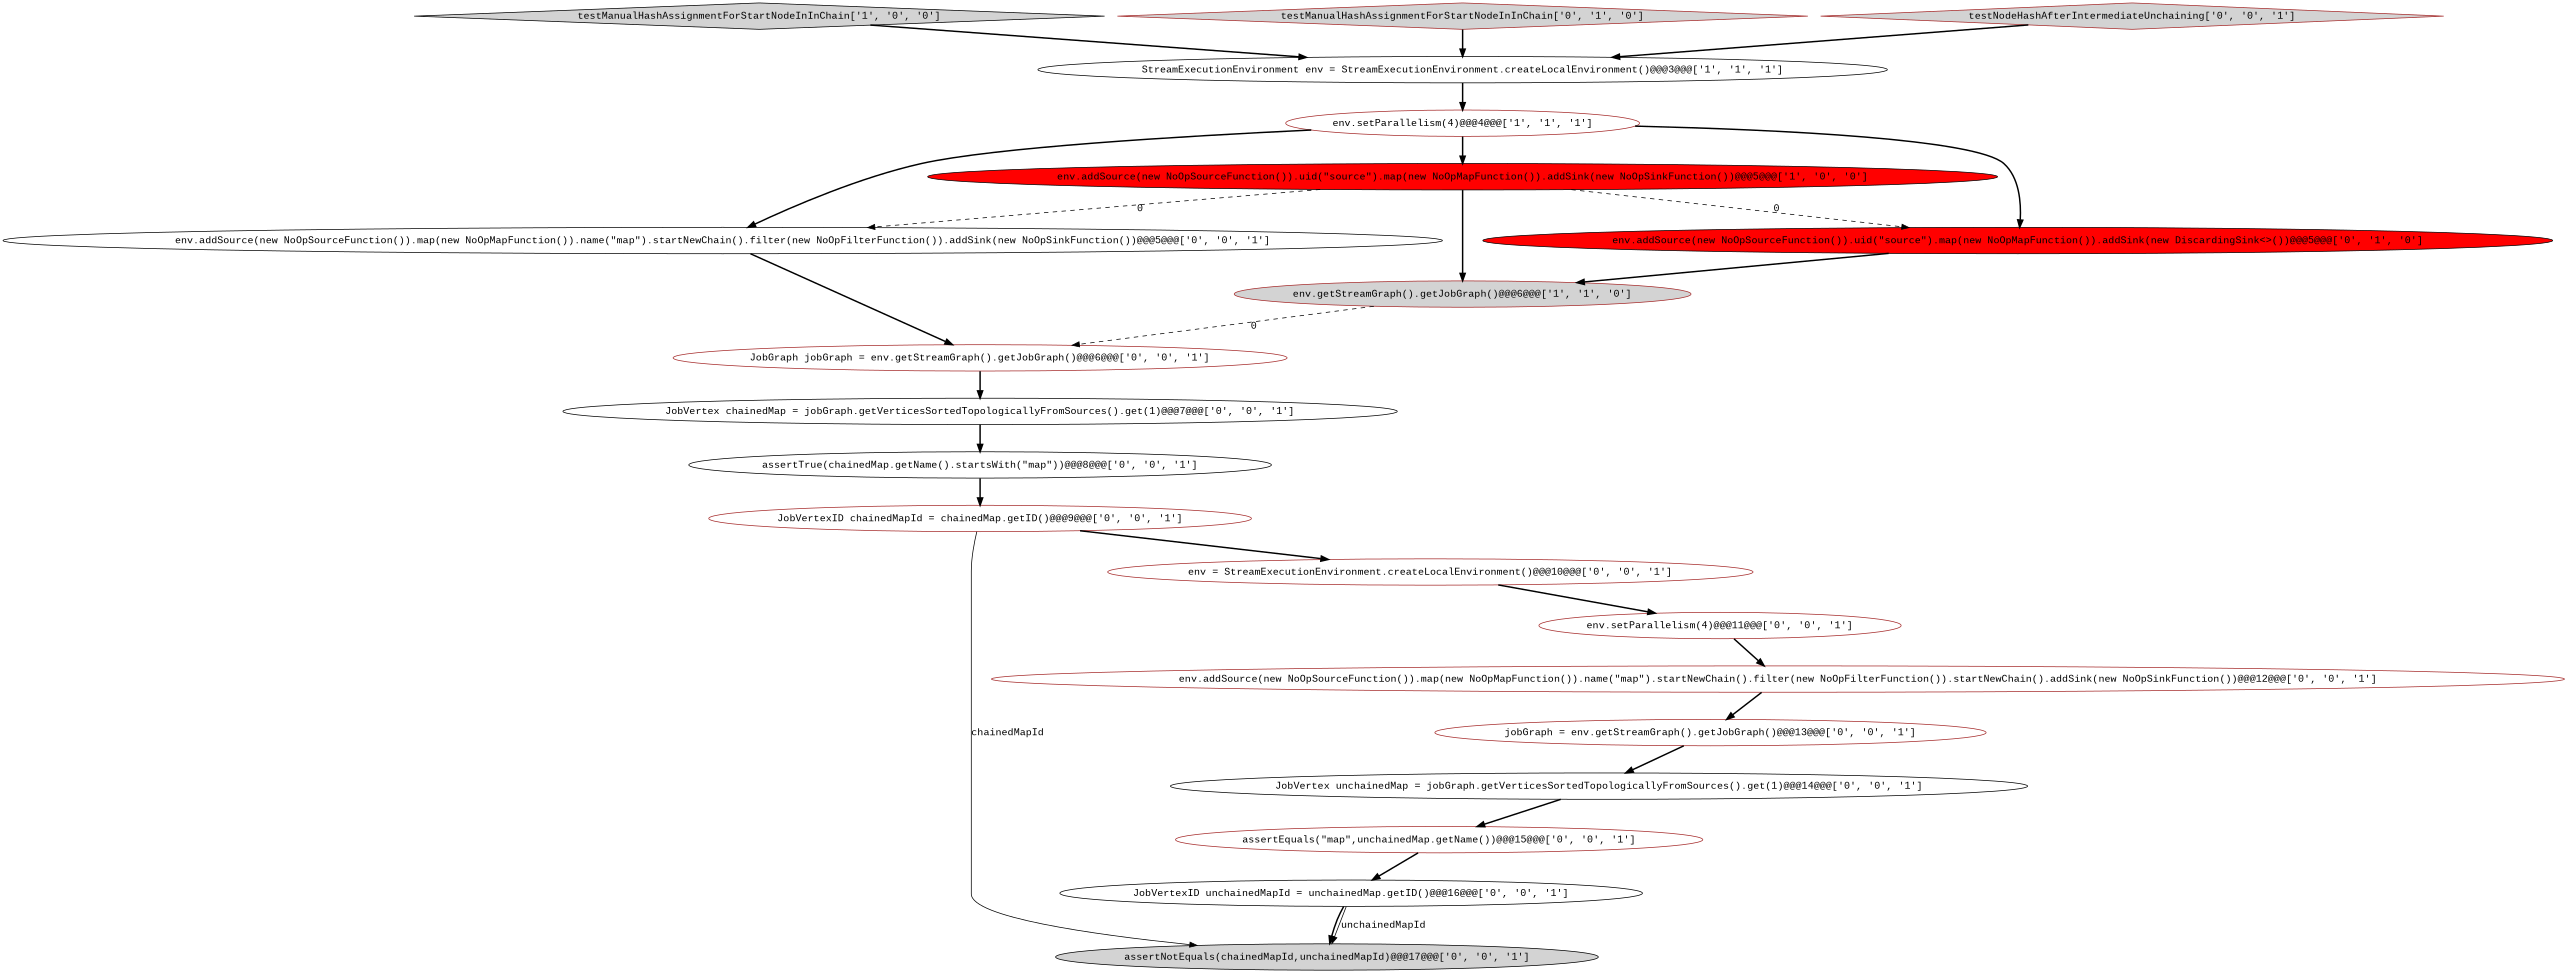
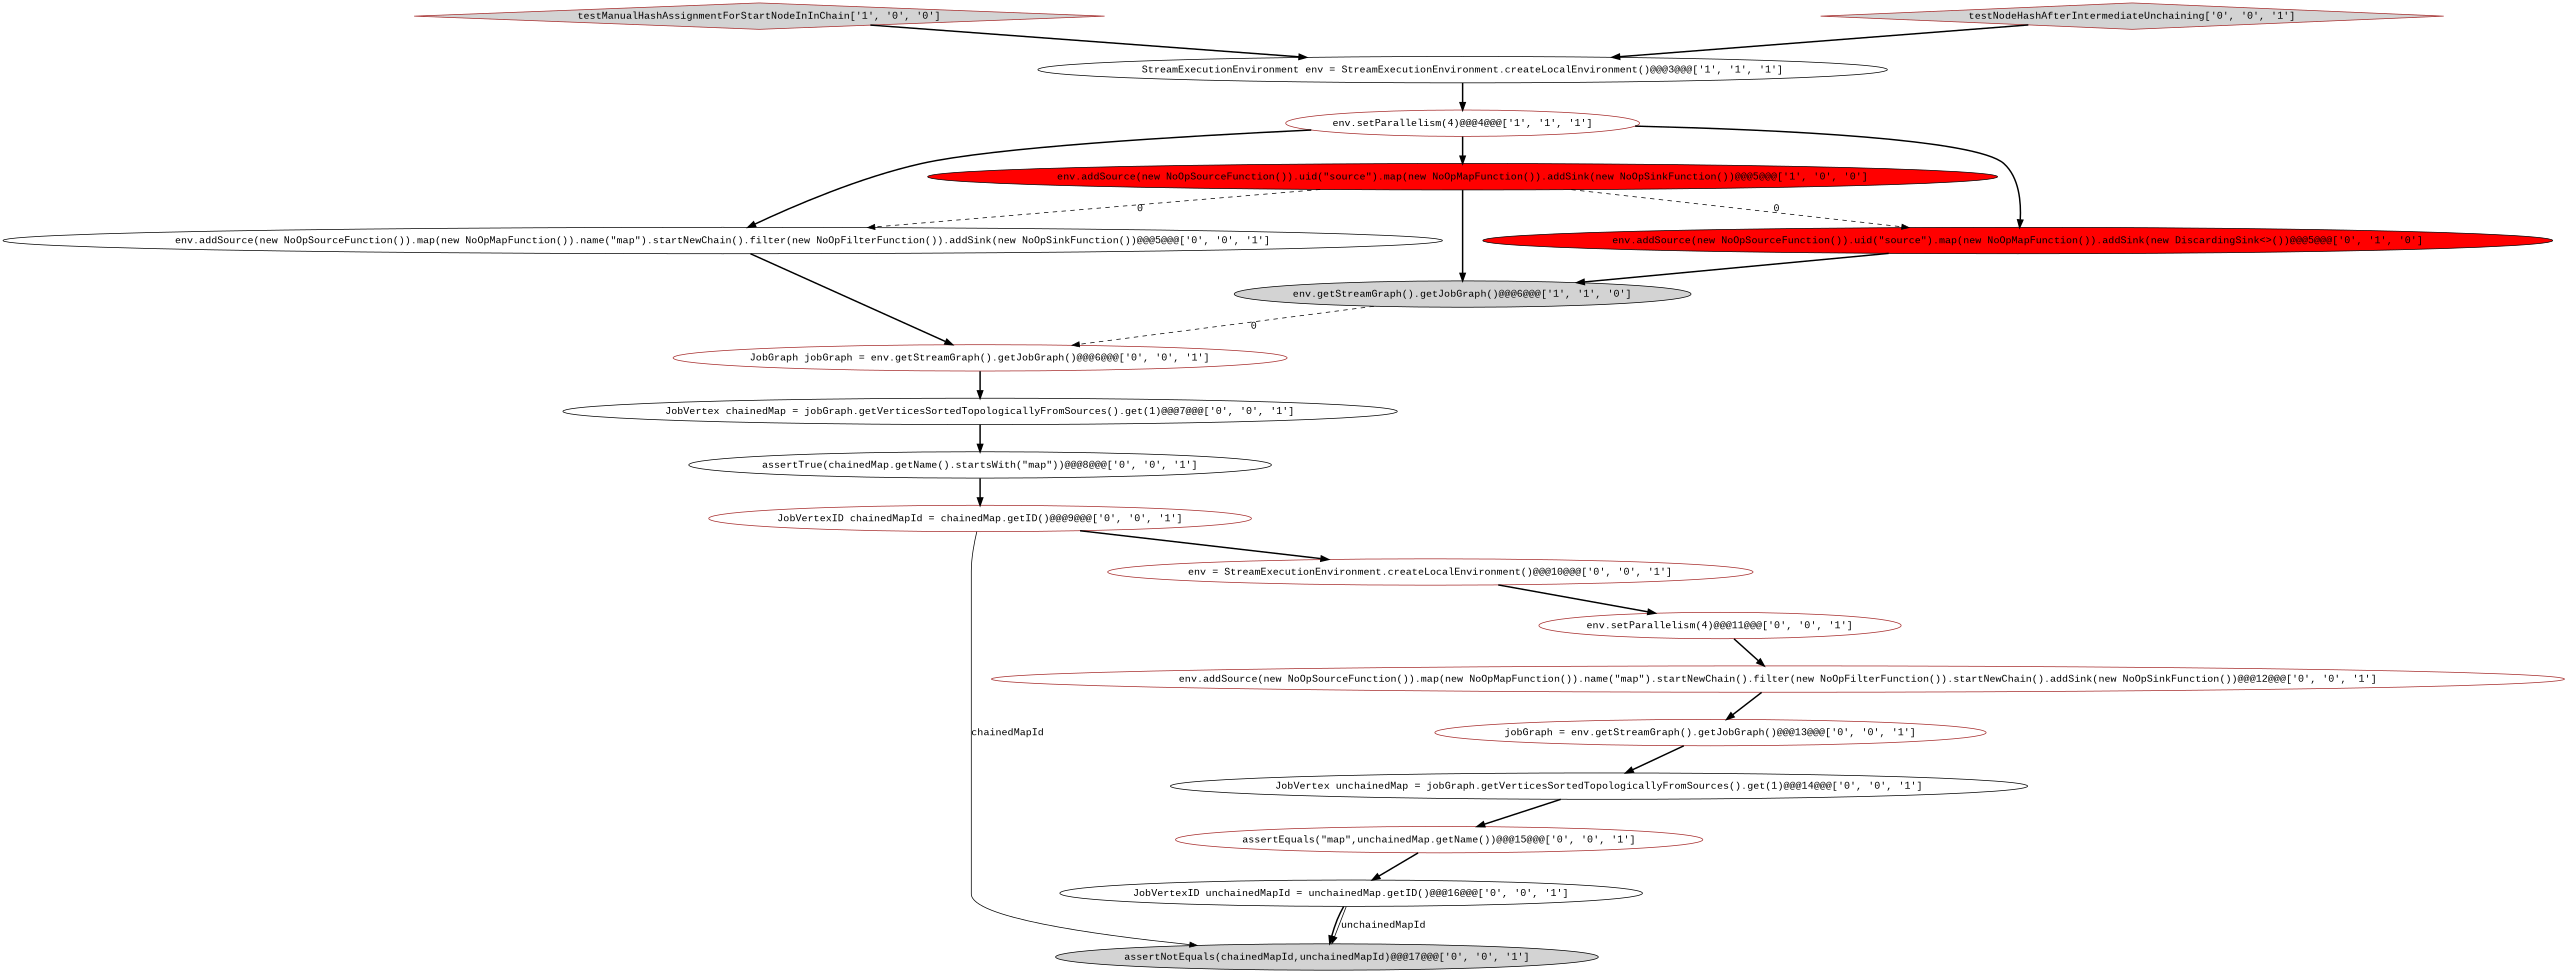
(759, 16) -> (759, 16)
(1463, 16) -> none
(1463, 294) -> (1463, 294)
